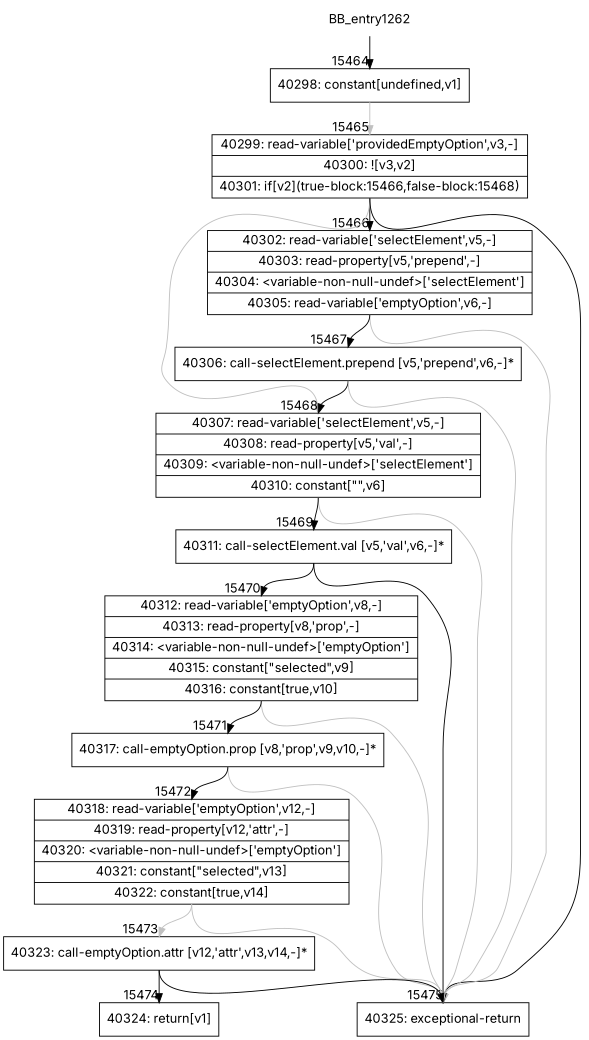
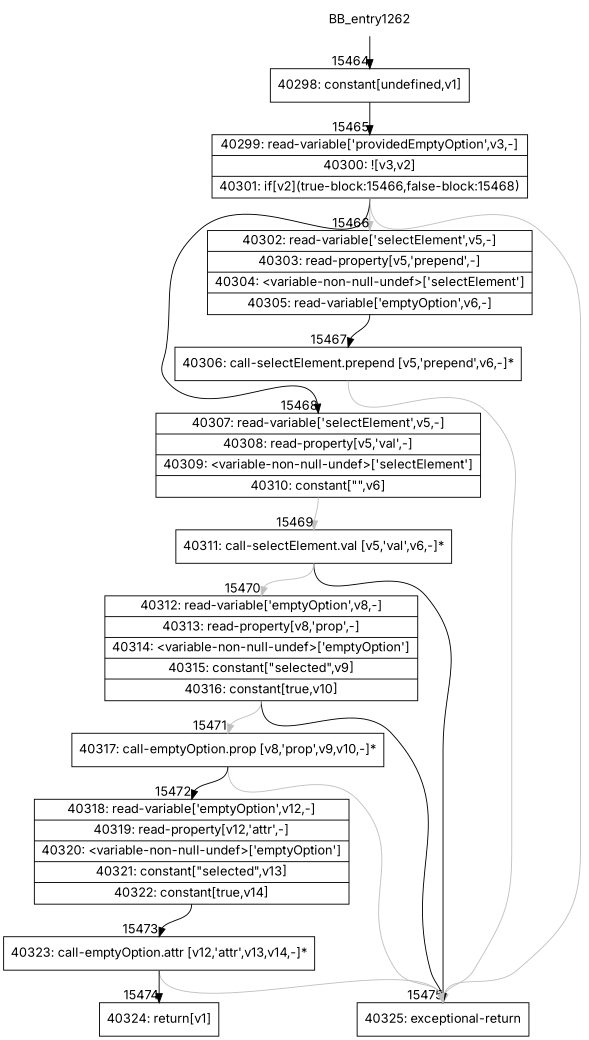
(370, 114) -> (370, 114)
(370, 210) -> (370, 210)
(170, 287) -> (170, 287)
(338, 395) -> none
(316, 513) -> (317, 509)
(580, 548) -> (580, 548)
(292, 579) -> (292, 579)
(546, 599) -> none
(477, 680) -> none
(249, 715) -> (249, 715)
(423, 786) -> (423, 786)
(180, 919) -> (180, 919)
(317, 935) -> none
(297, 987) -> (297, 987)
